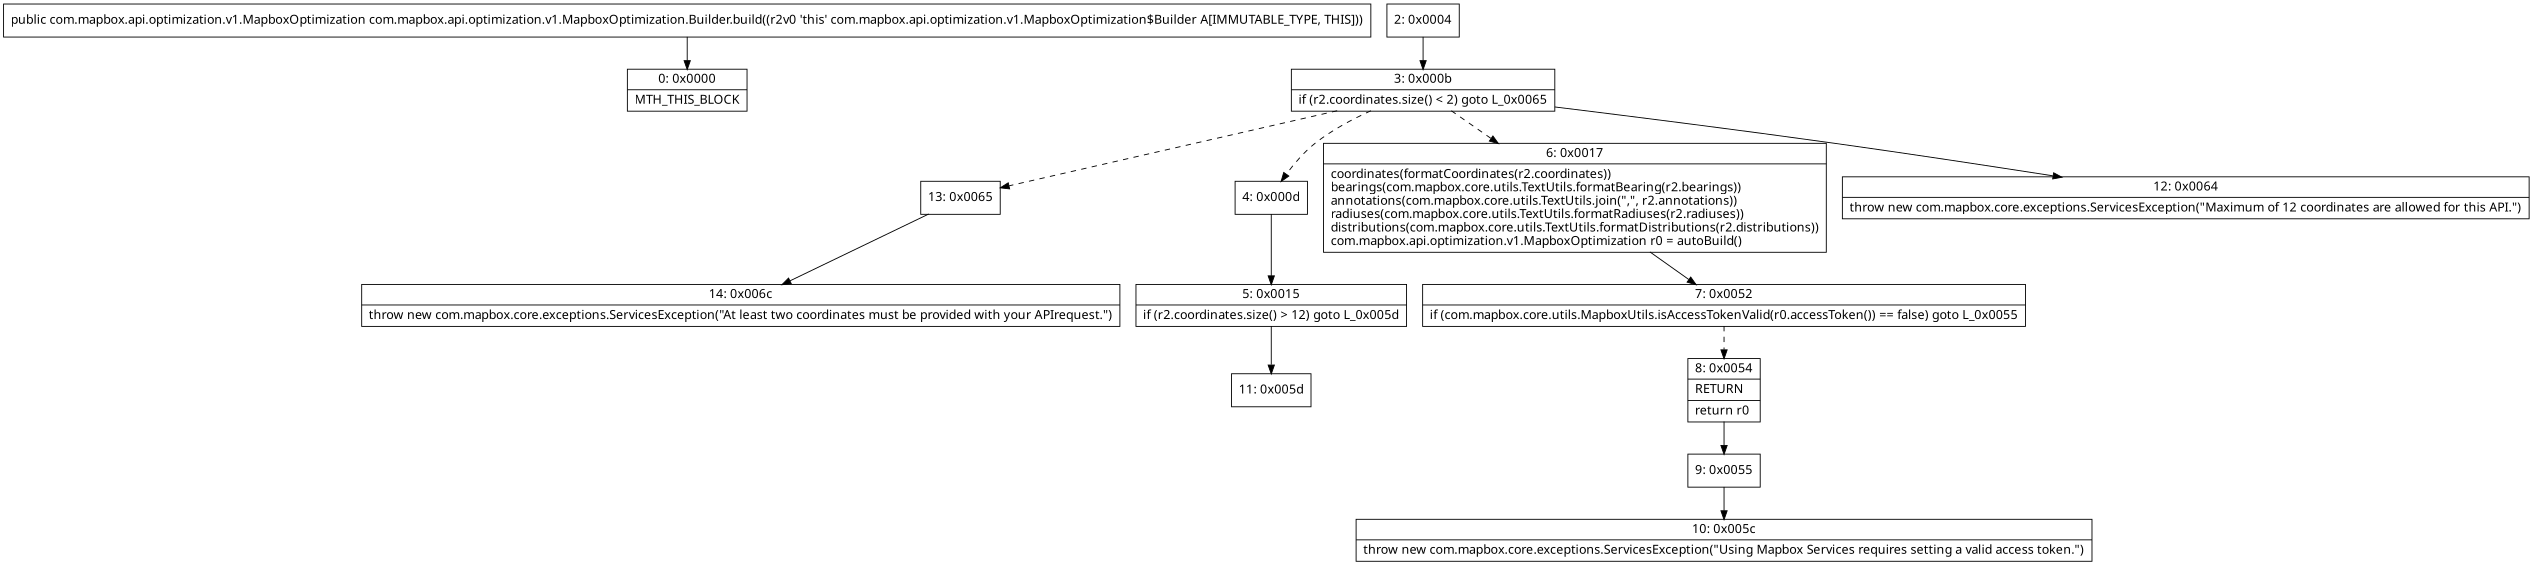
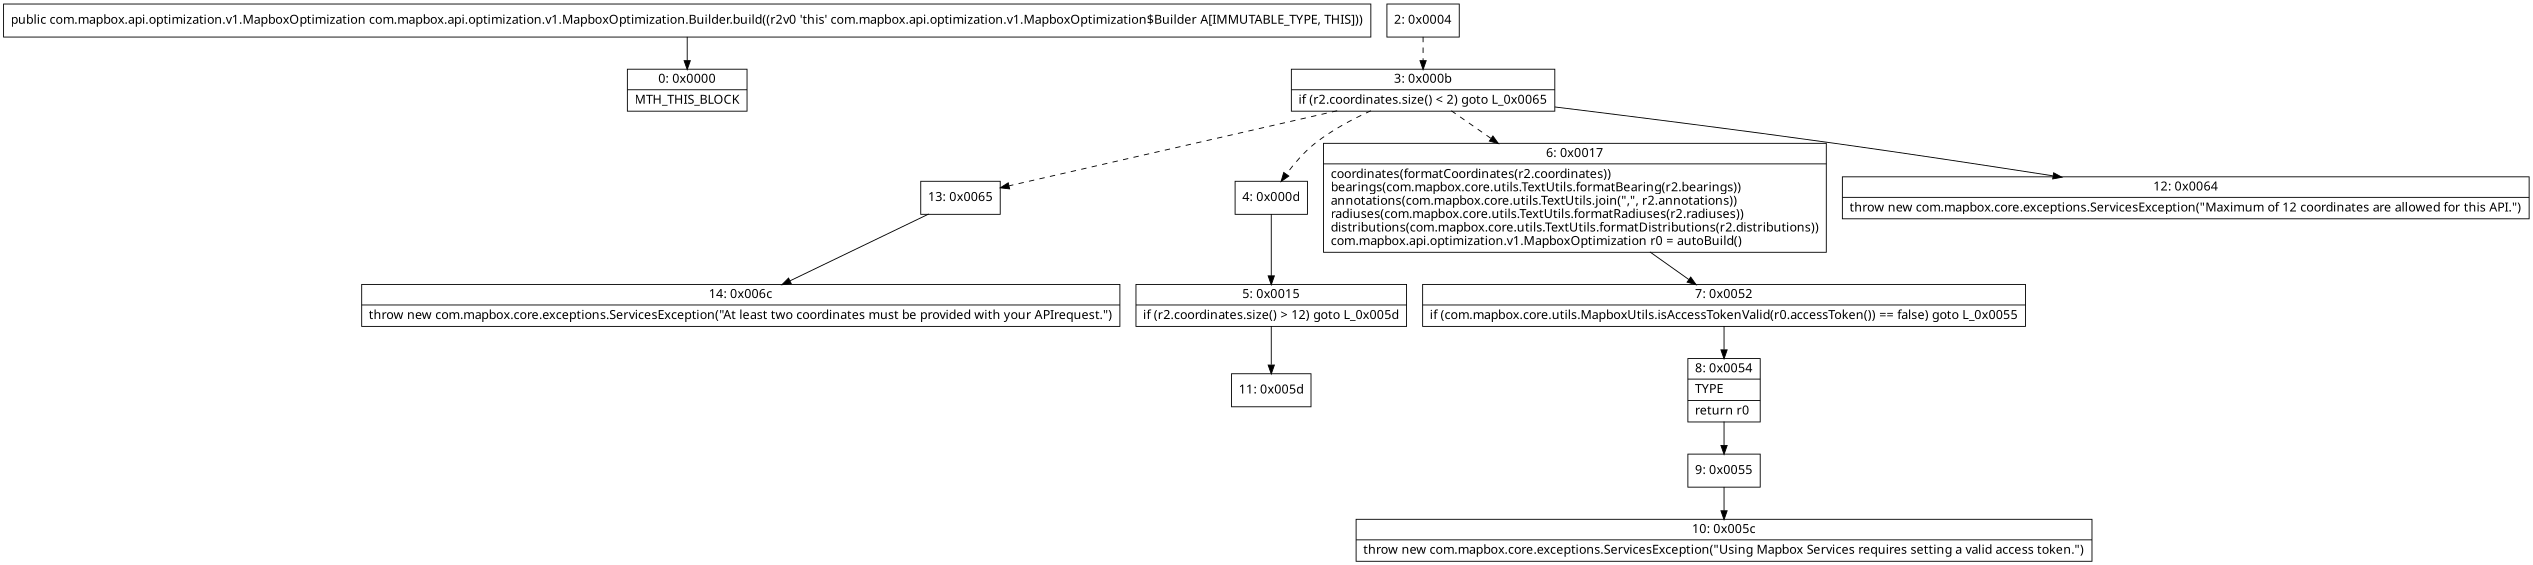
(1423, 49) -> (1423, 49)
(1724, 338) -> (1724, 338)
(1720, 389) -> (1709, 389)
